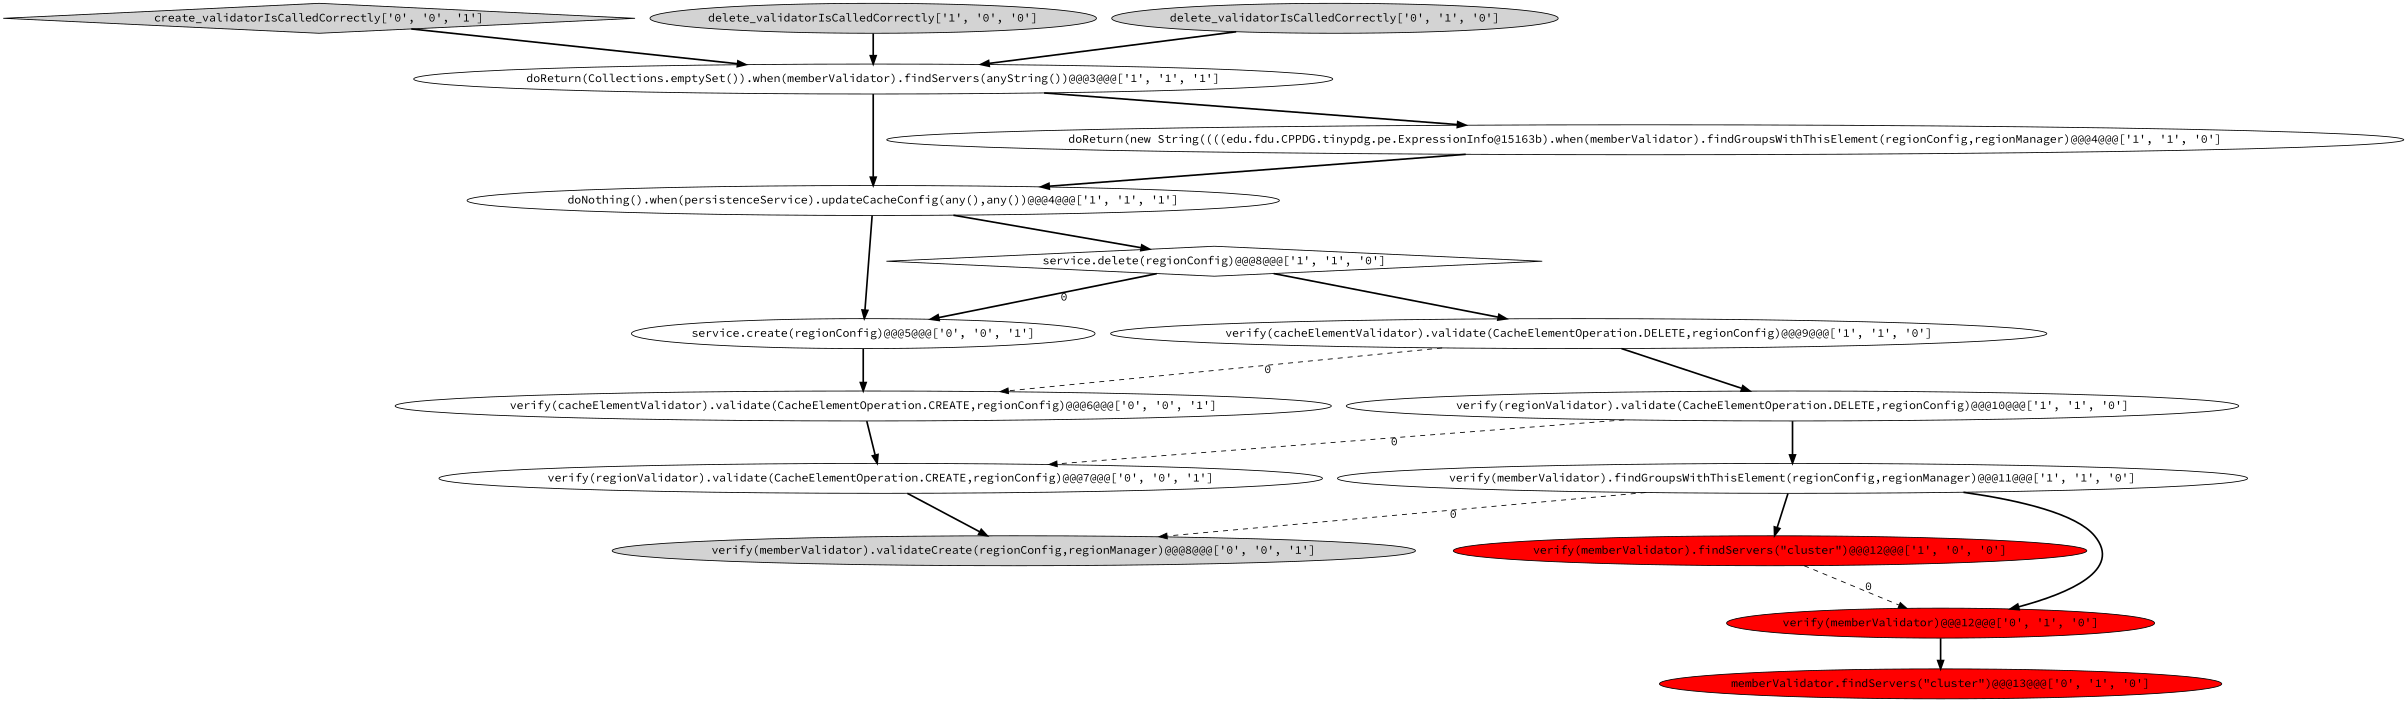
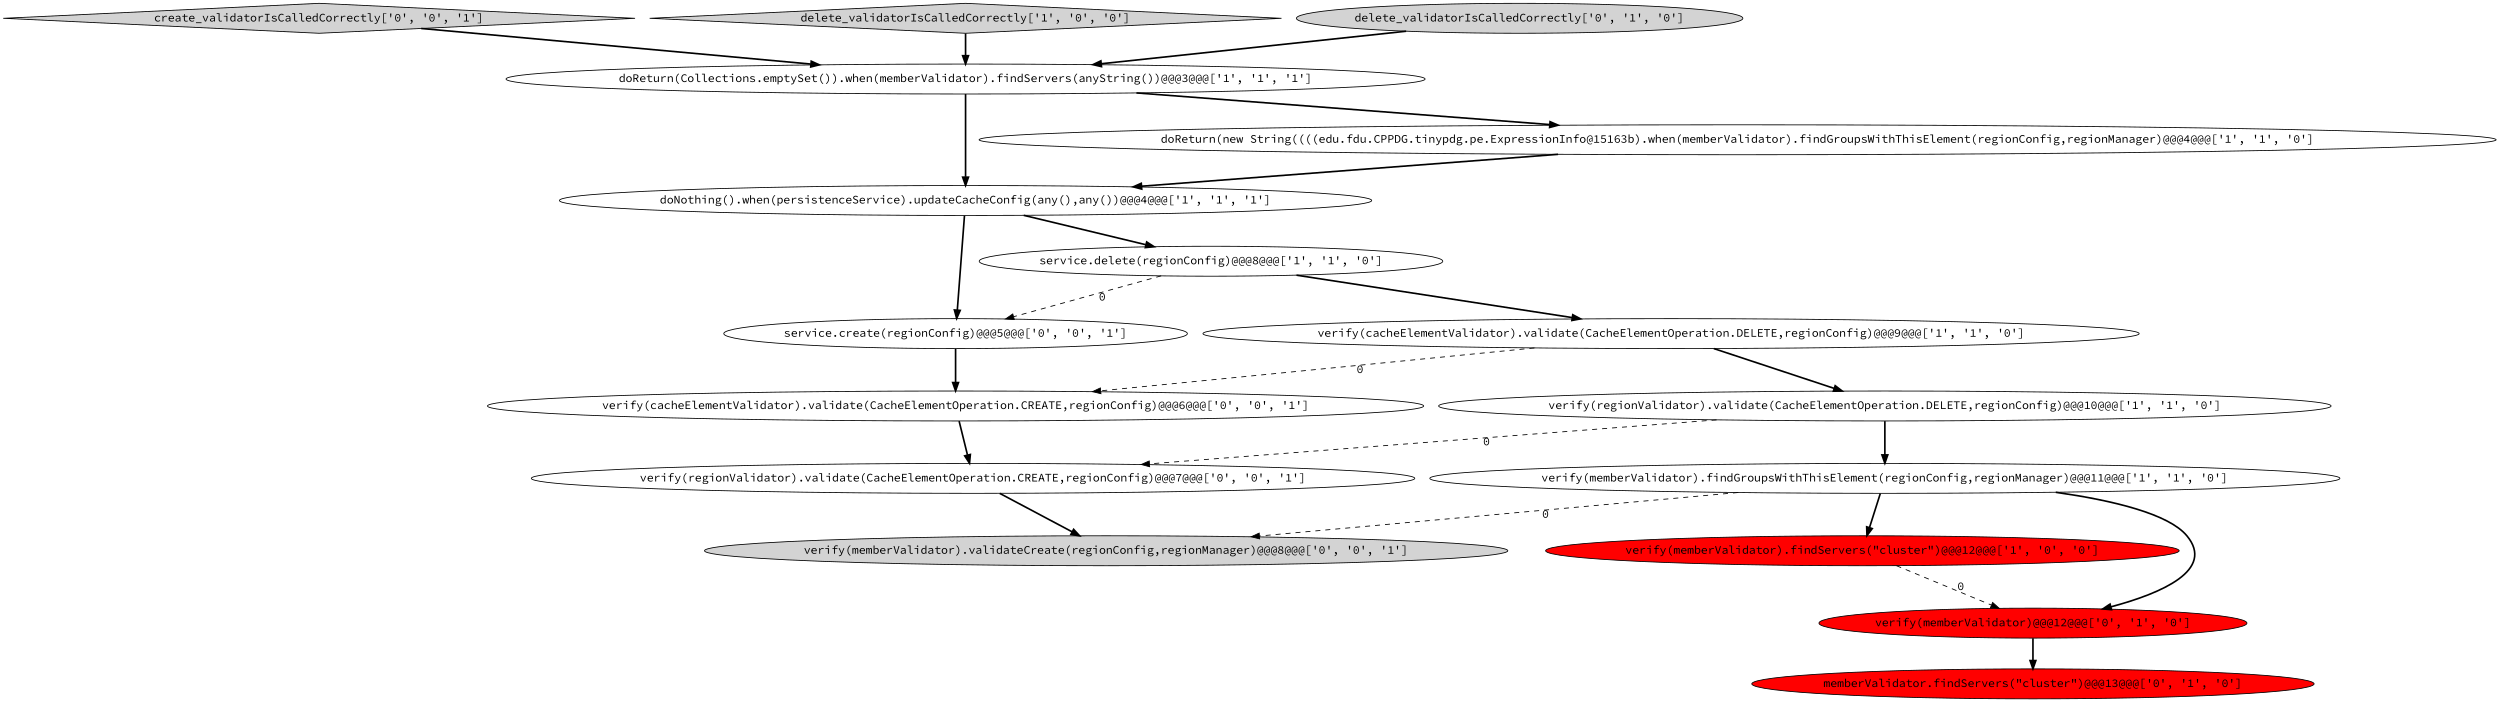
(873, 18) -> (966, 18)
(1214, 261) -> (1211, 261)
(1048, 296) -> (1087, 296)
